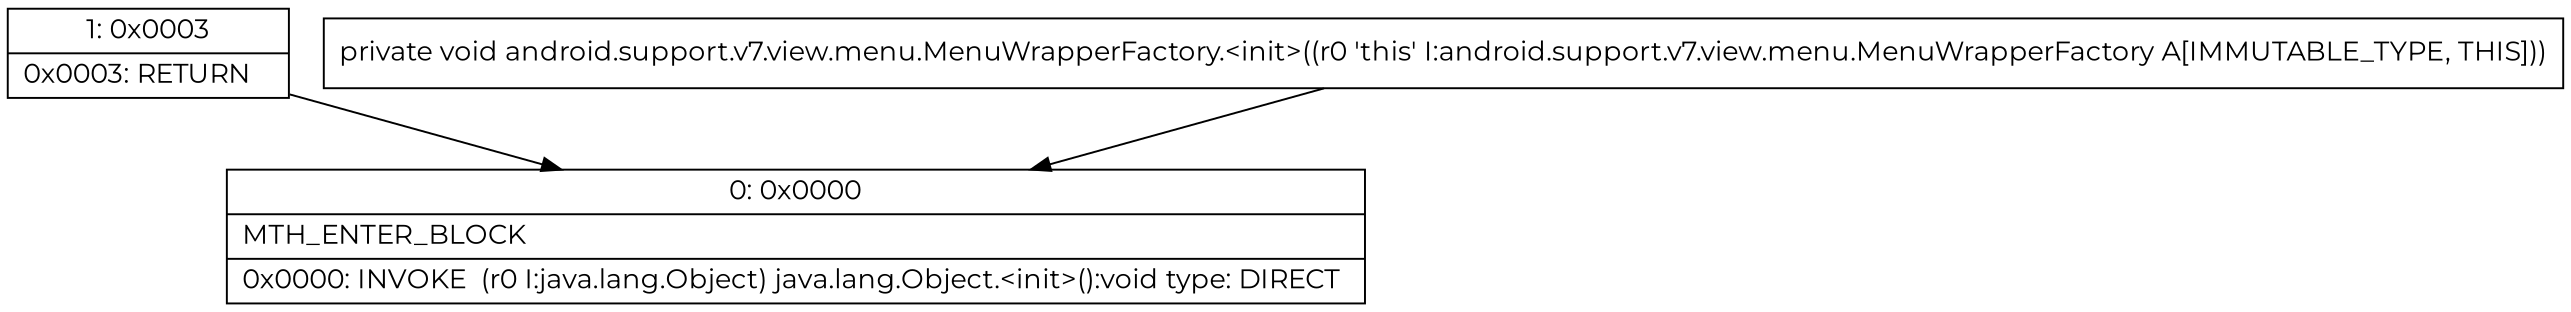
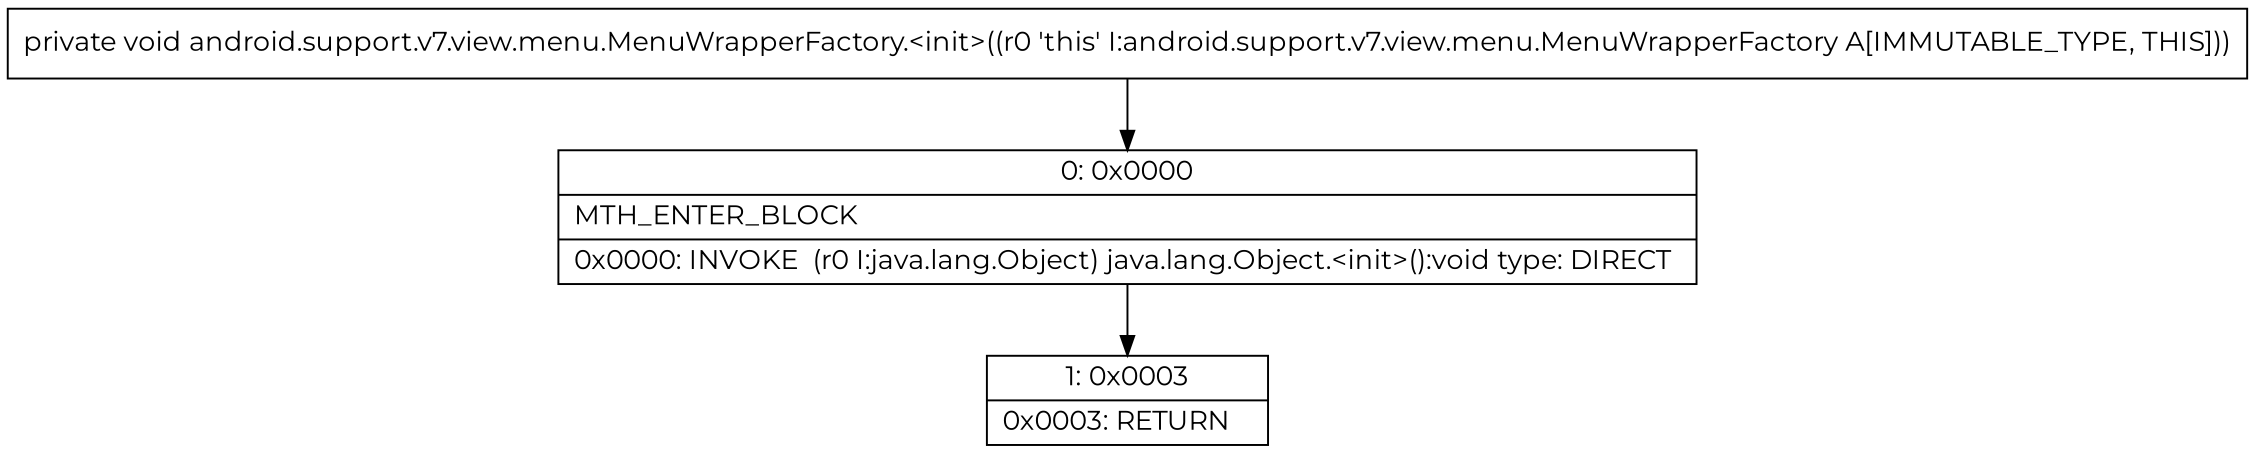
(416, 129) -> (1127, 310)
